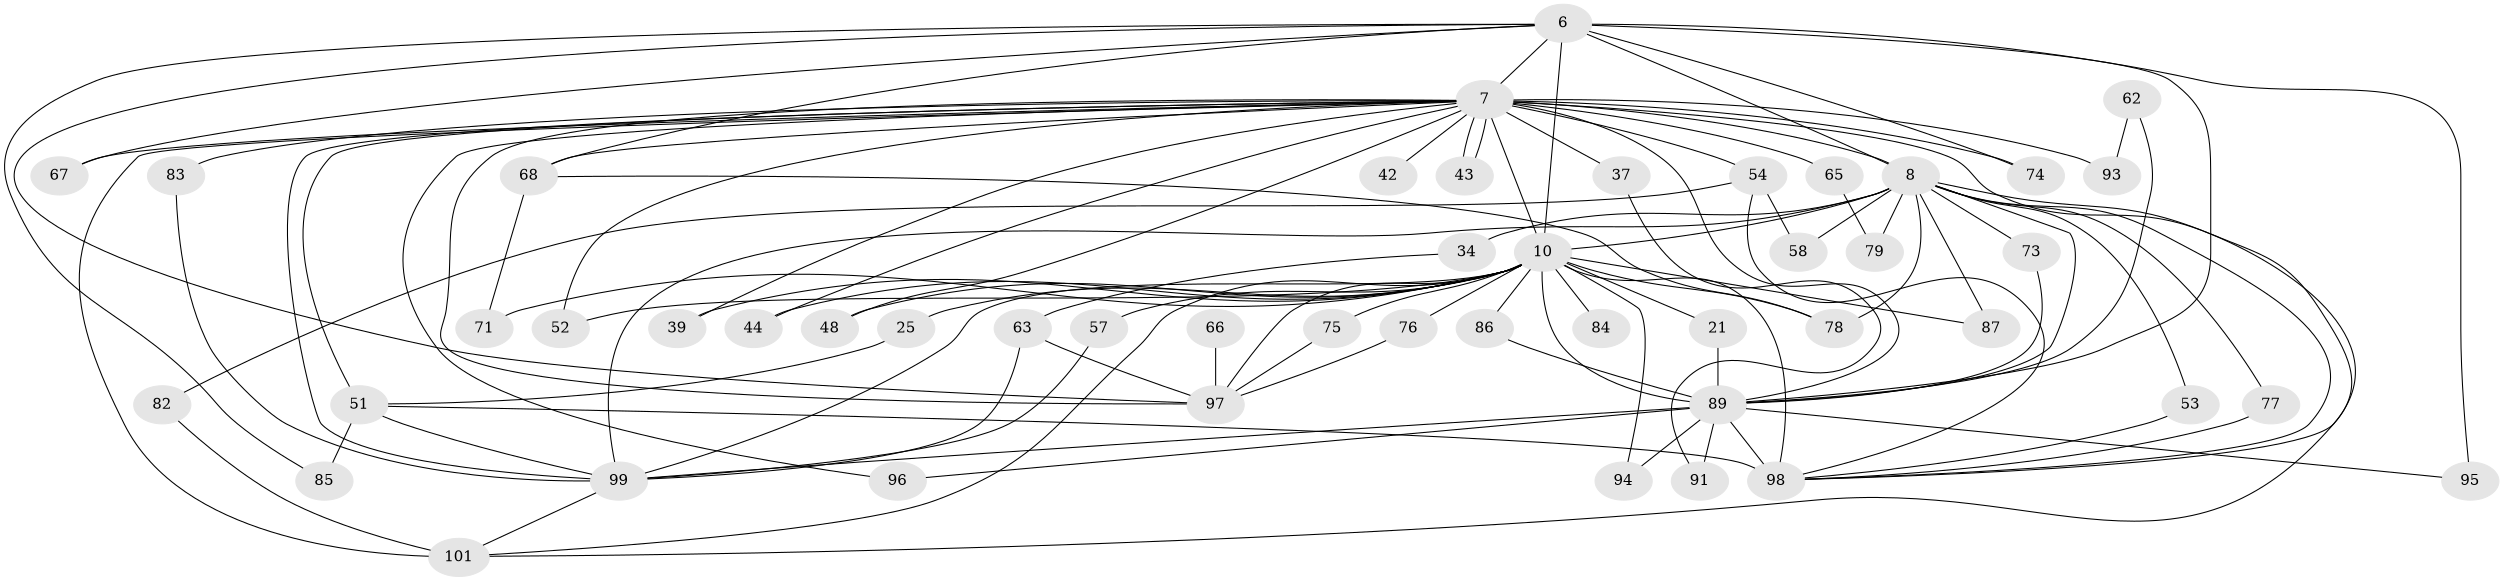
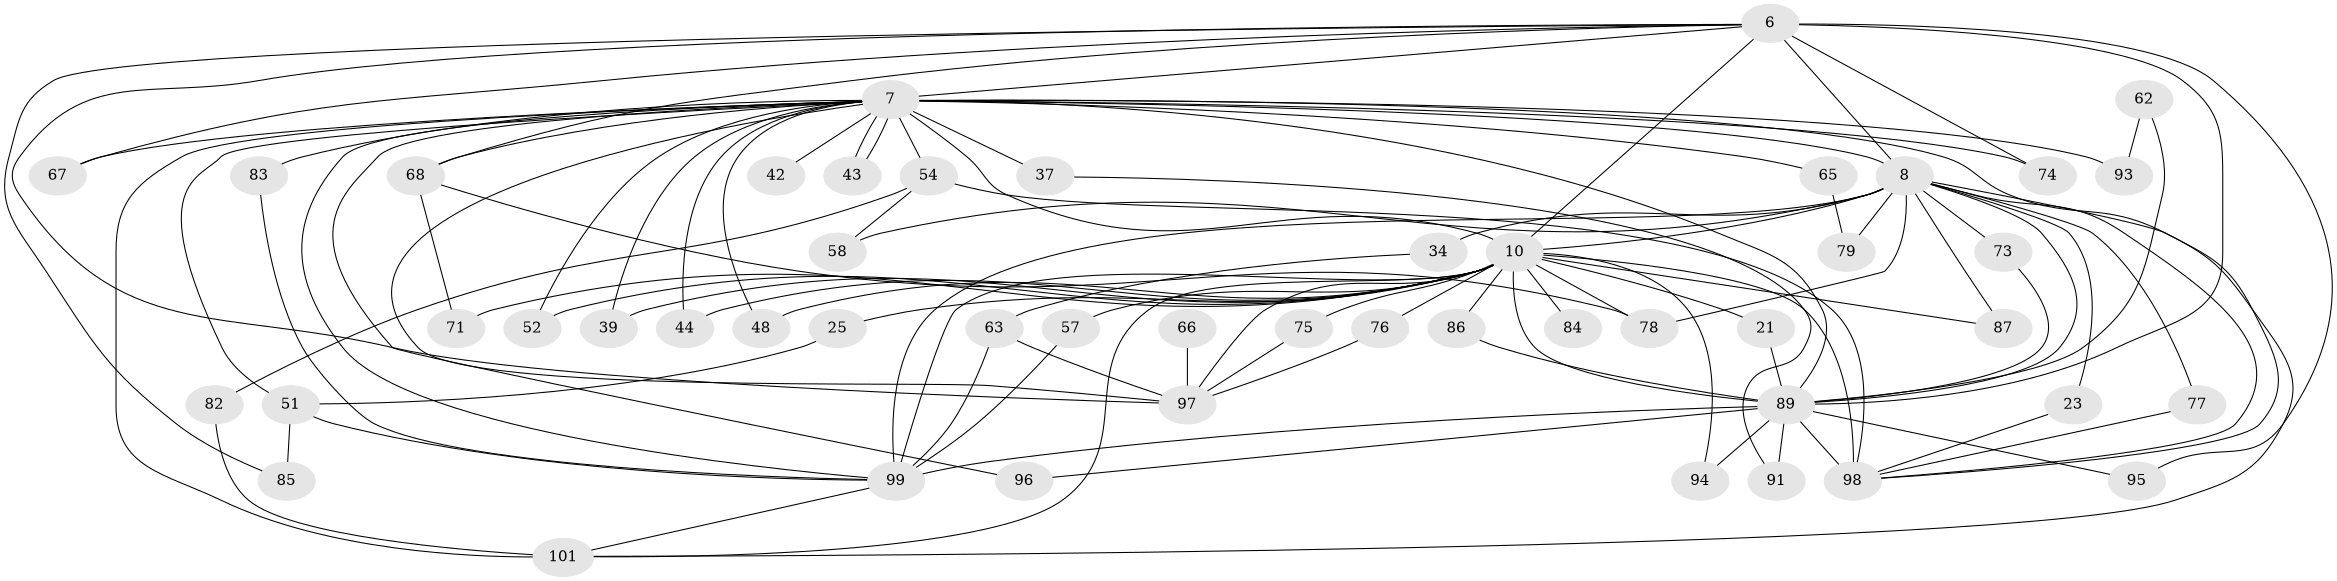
(2191, 405) -> (2073, 405)
(1073, 423) -> none
